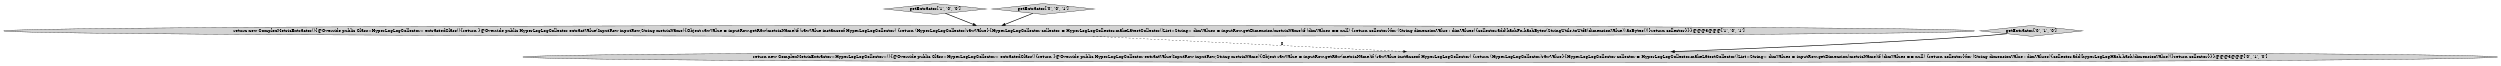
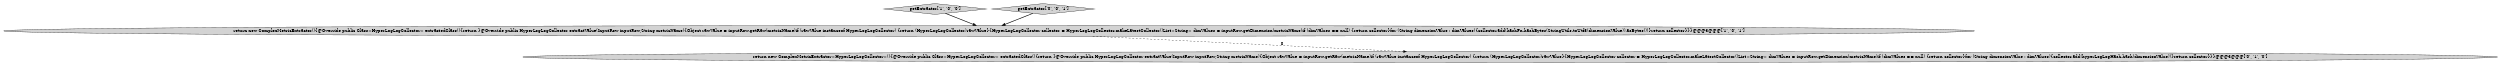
(2031, 31) -> none
